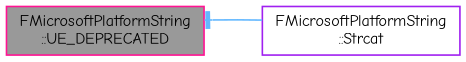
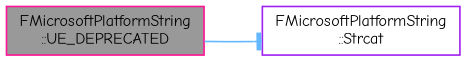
(238, 20) -> (229, 42)
